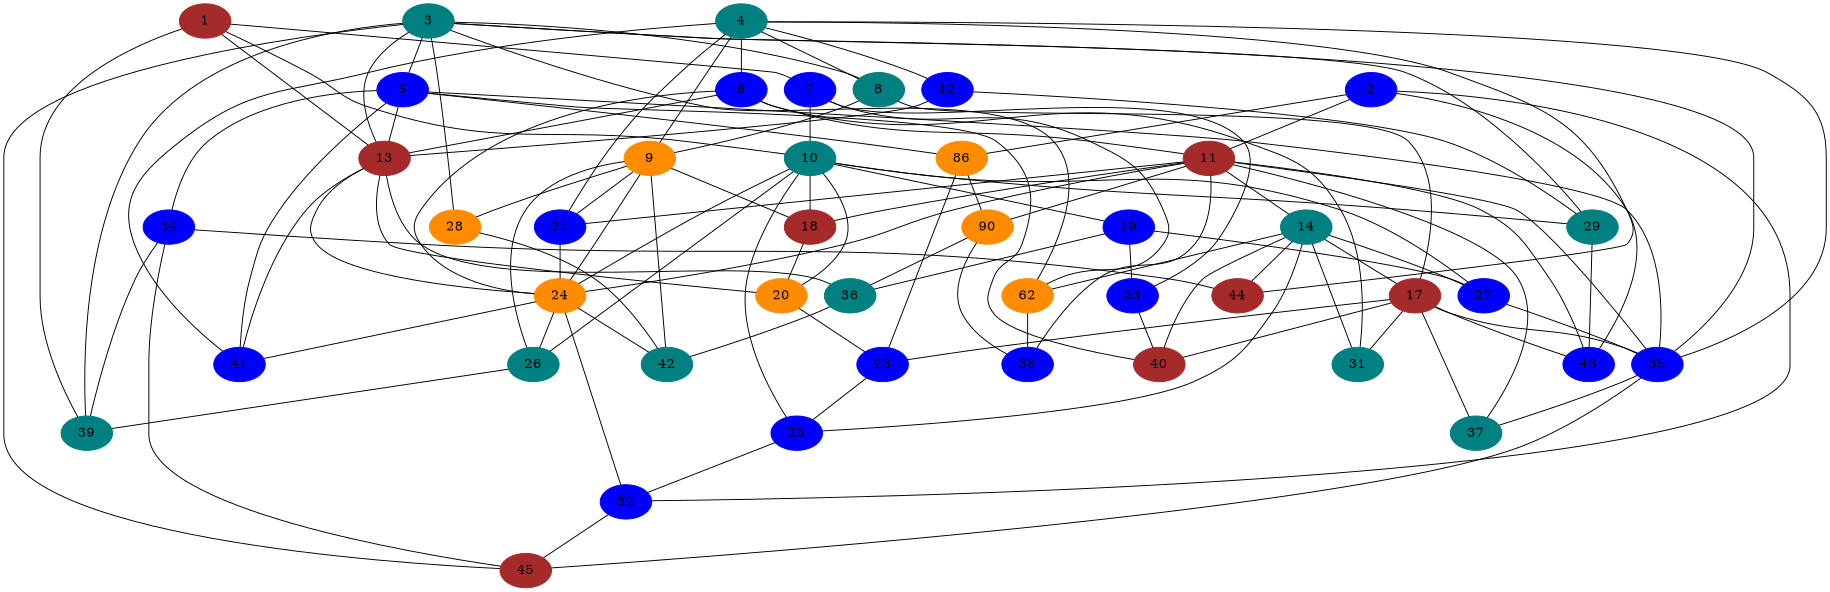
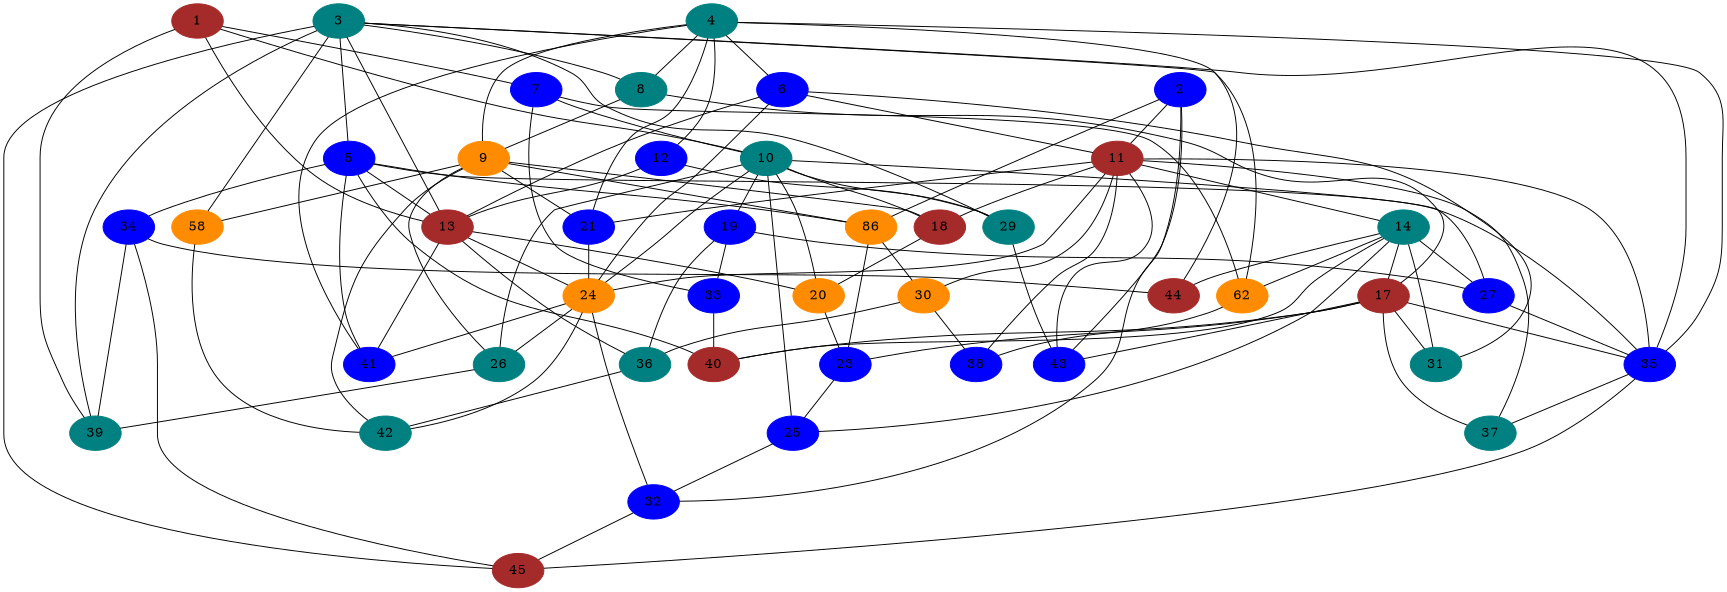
(455, 227) -> (198, 227)
(606, 227) -> (686, 194)
(988, 227) -> (924, 296)
